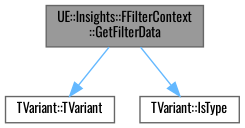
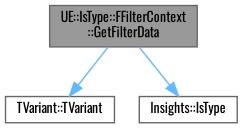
(125, 26) -> (123, 26)
(190, 110) -> (188, 110)
